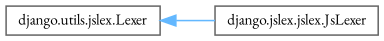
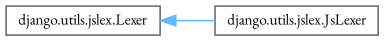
(297, 21) -> (297, 21)
